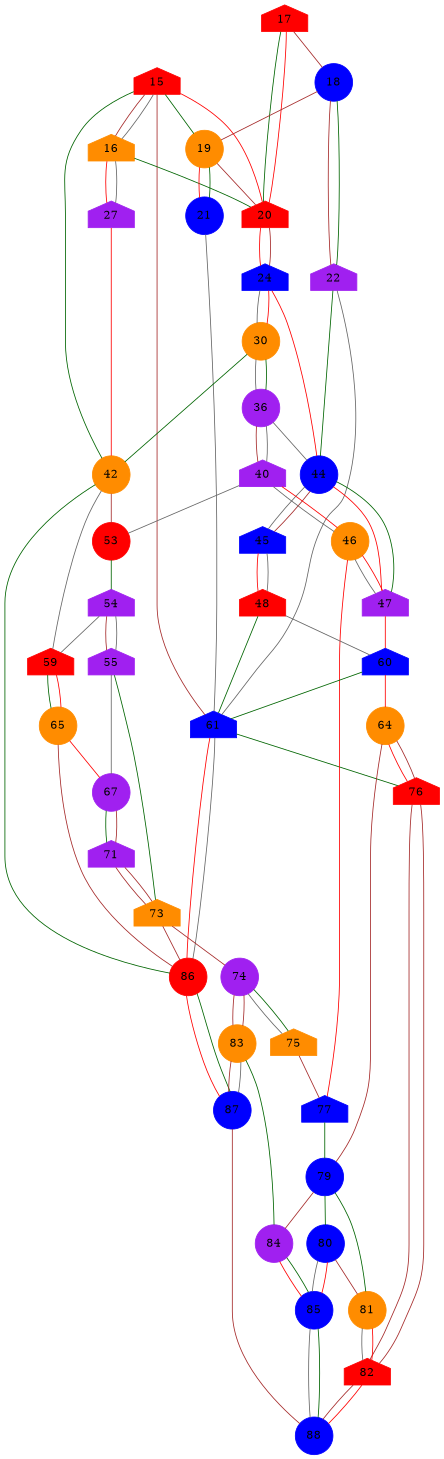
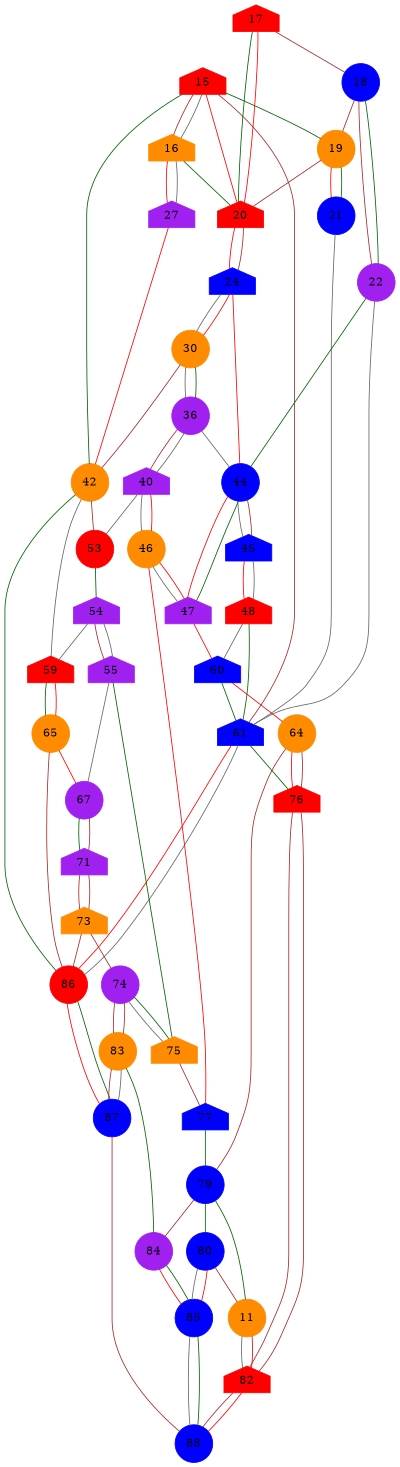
(334, 279) -> (376, 282)
(186, 408) -> (142, 417)
(140, 787) -> (143, 860)
(367, 1310) -> (247, 1318)
